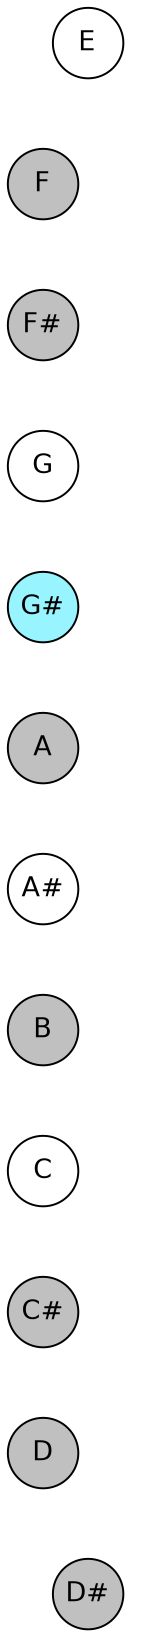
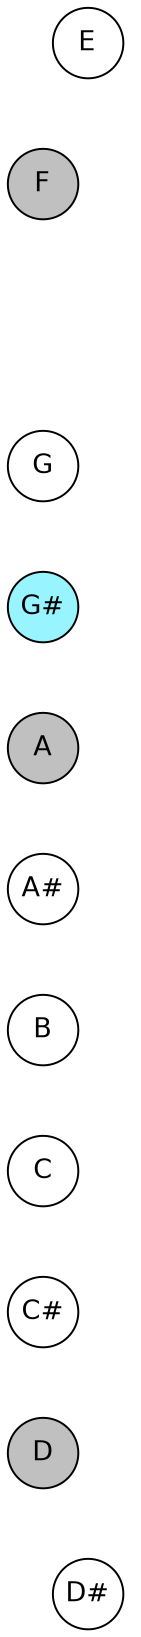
(43, 325) -> none
(43, 1030) -> (43, 1030)
(43, 1312) -> (43, 1312)
(88, 1594) -> (88, 1594)
